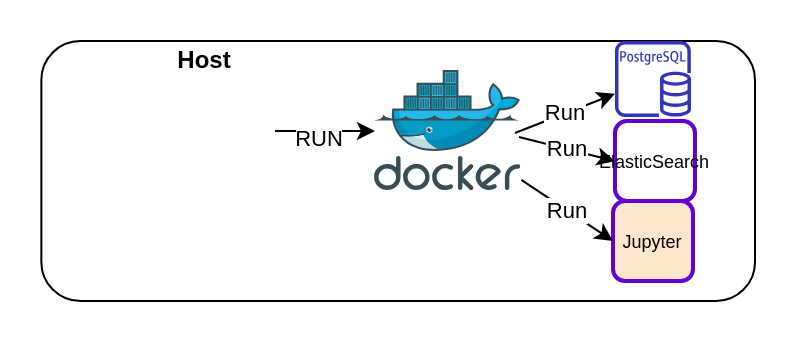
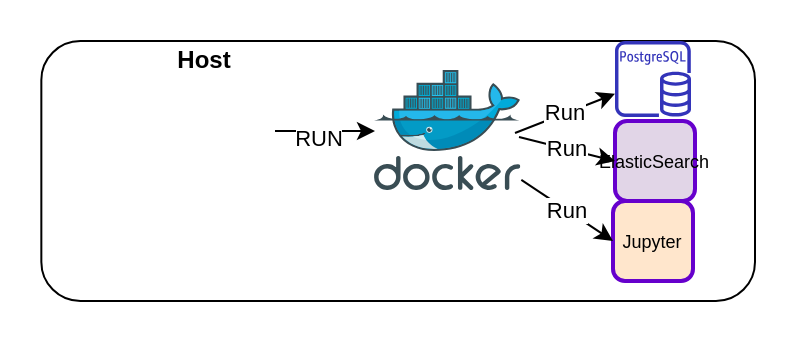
(655, 161) -> (655, 161)
